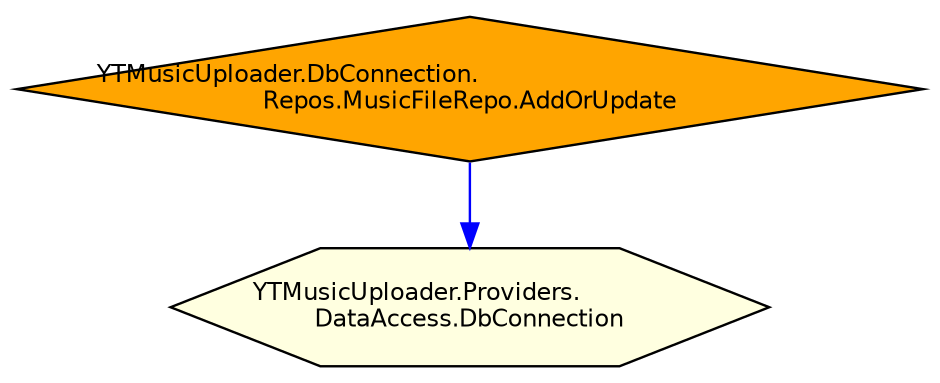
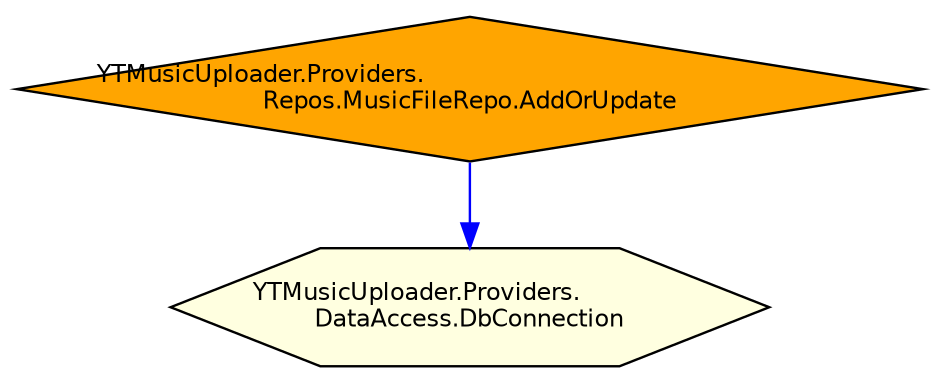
(470, 89) -> (470, 89)
